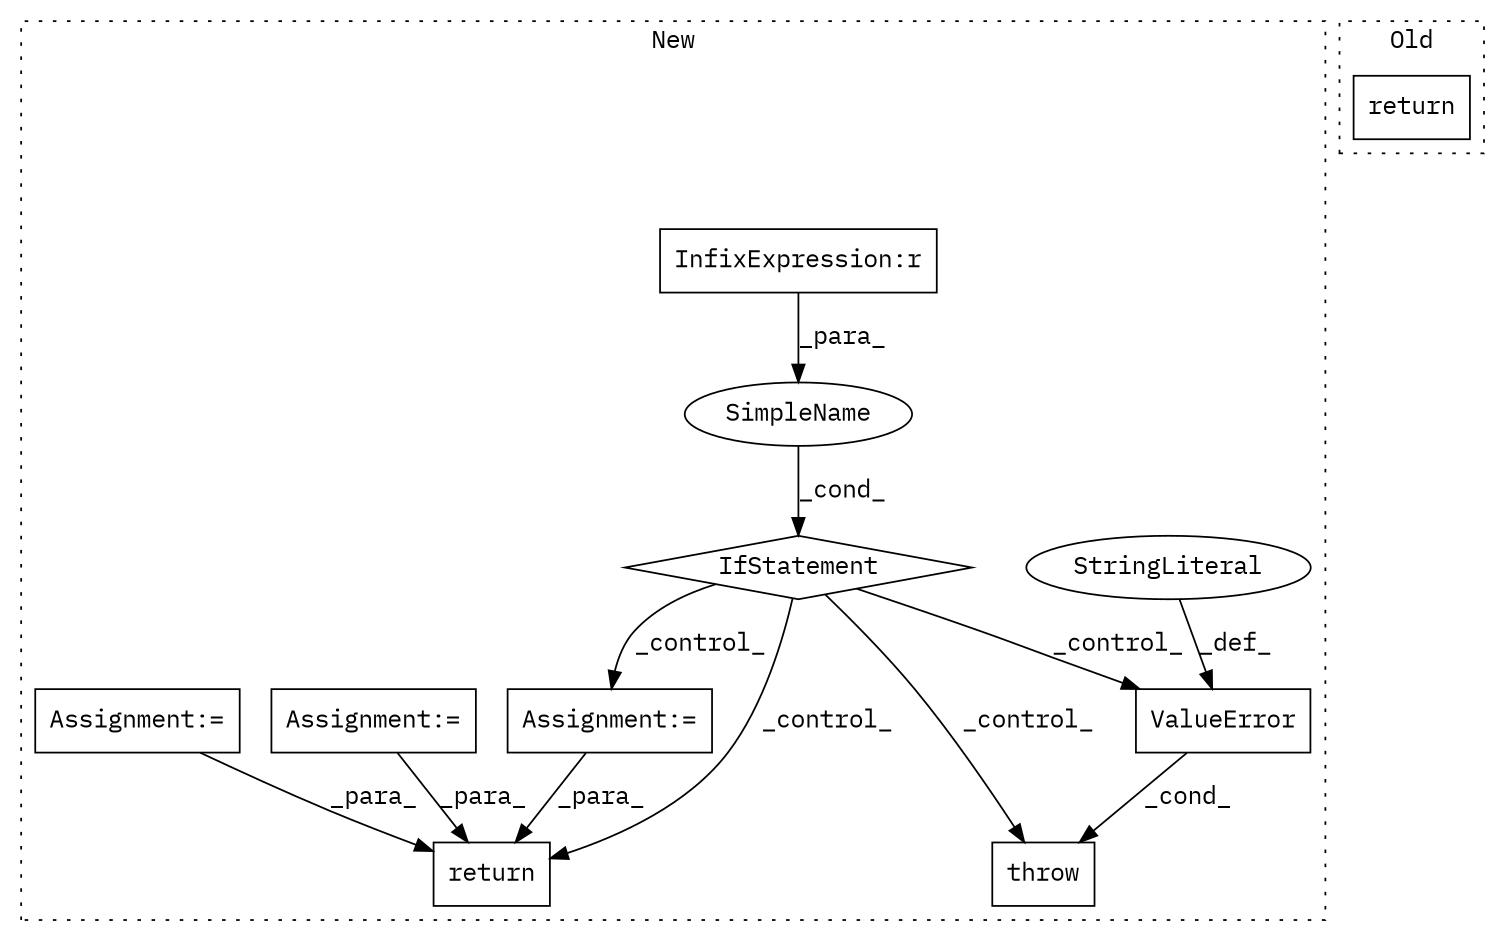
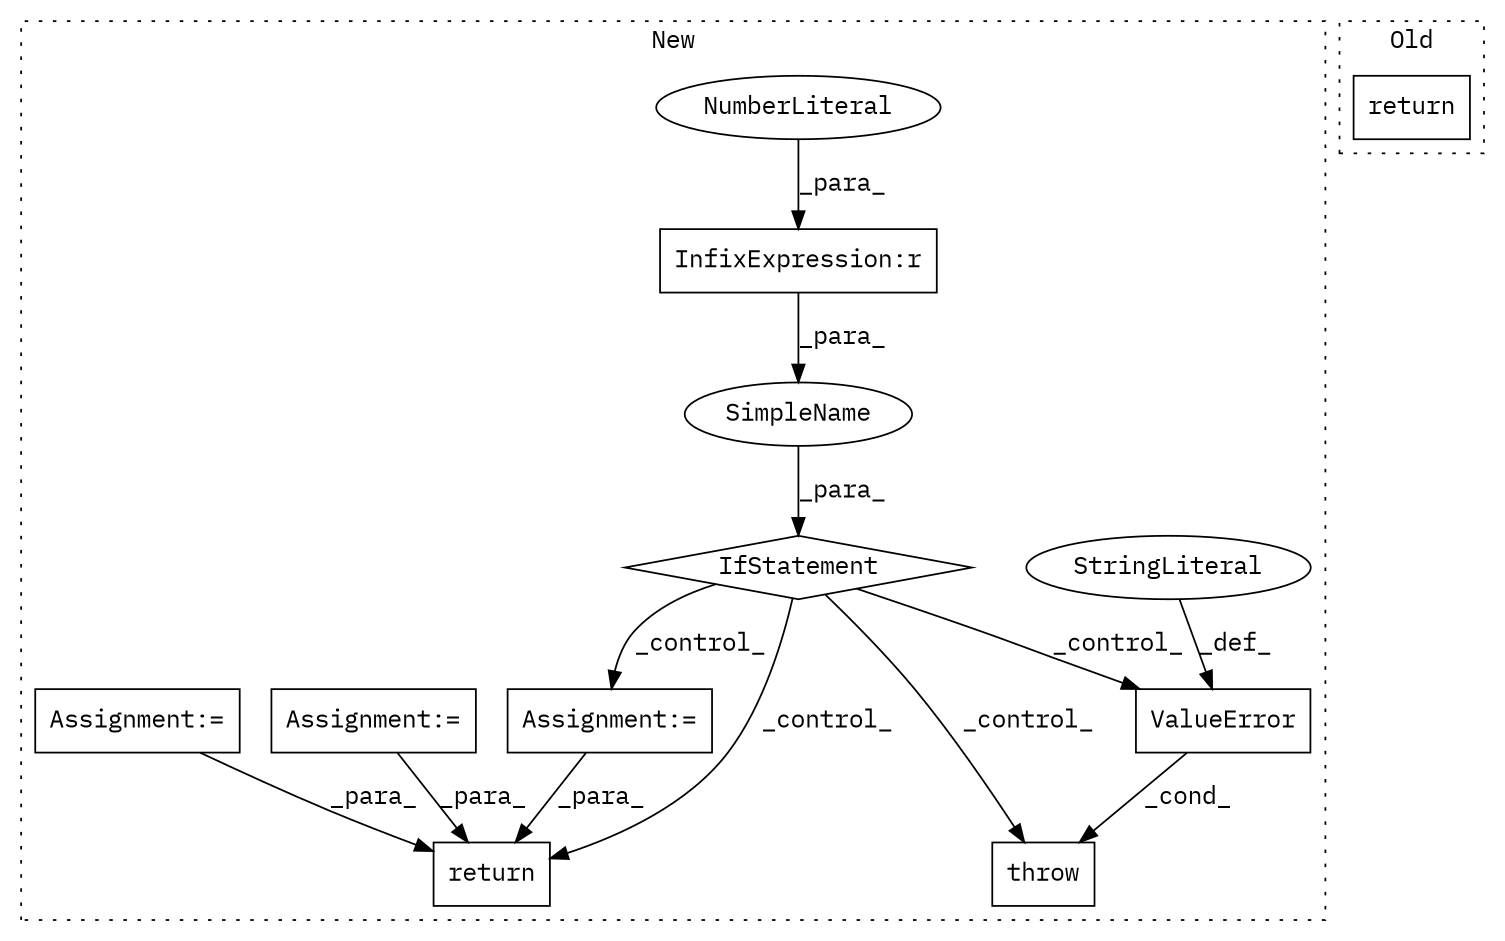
none -> (798, 108)
(842, 491) -> (842, 491)
